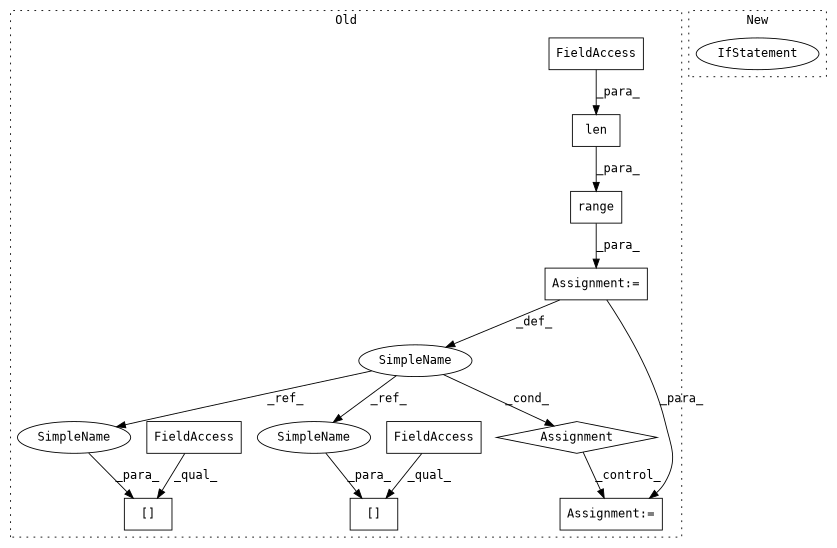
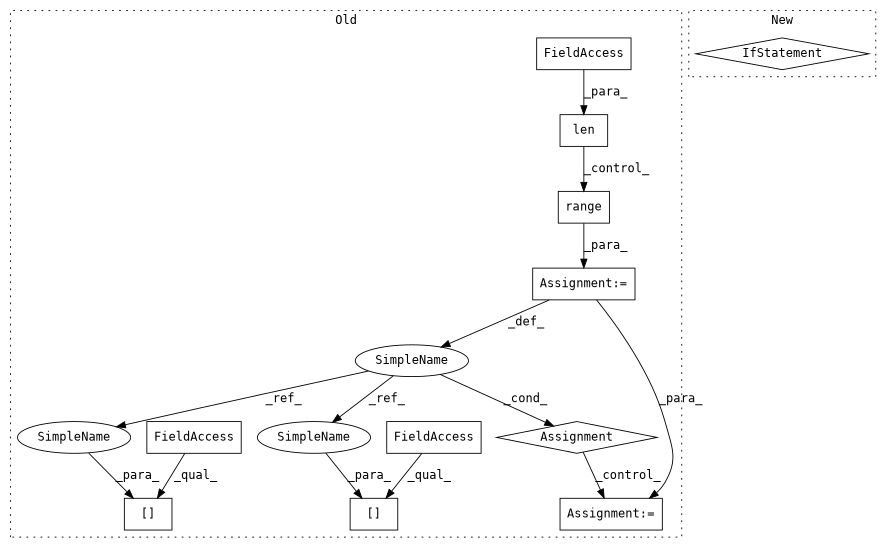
(758, 54) -> (782, 54)
(618, 169) -> (617, 169)
